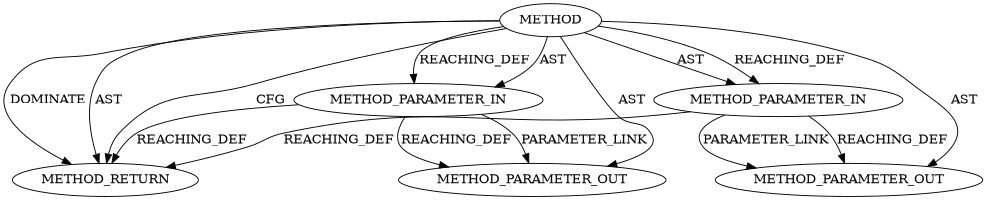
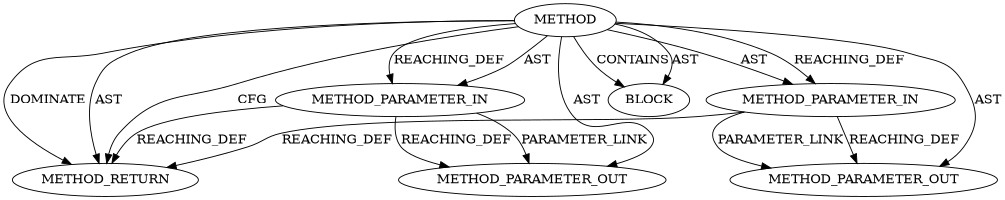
none -> (649, 100)
